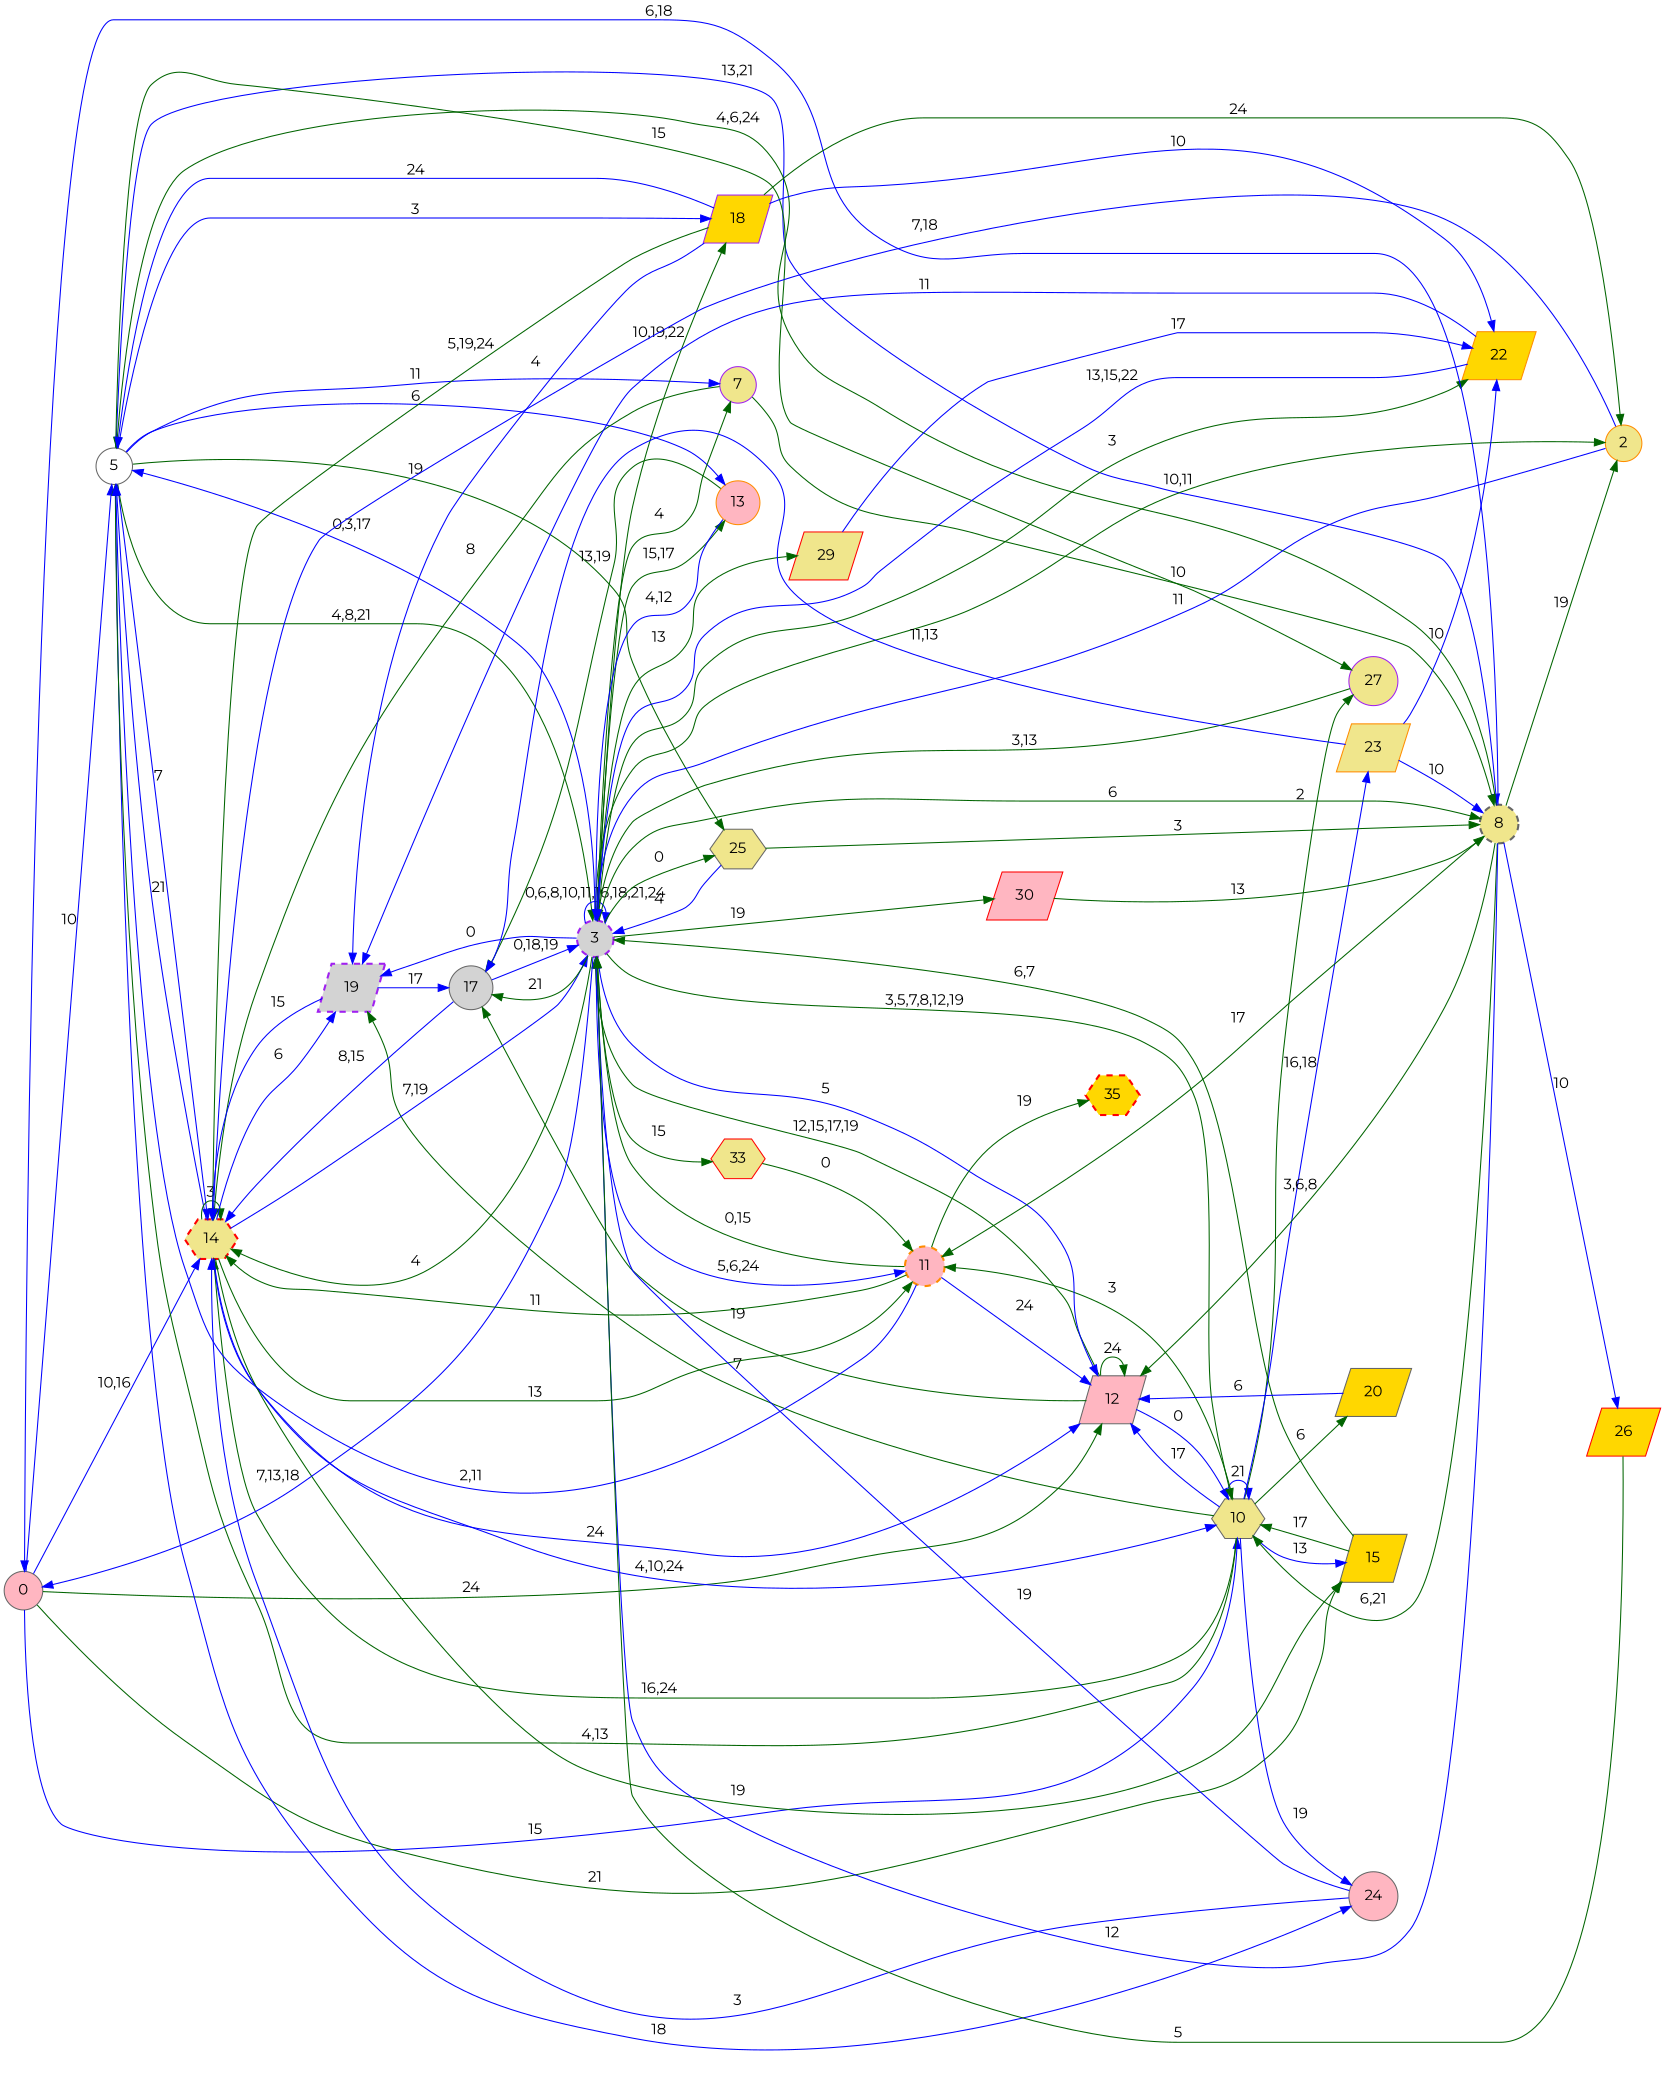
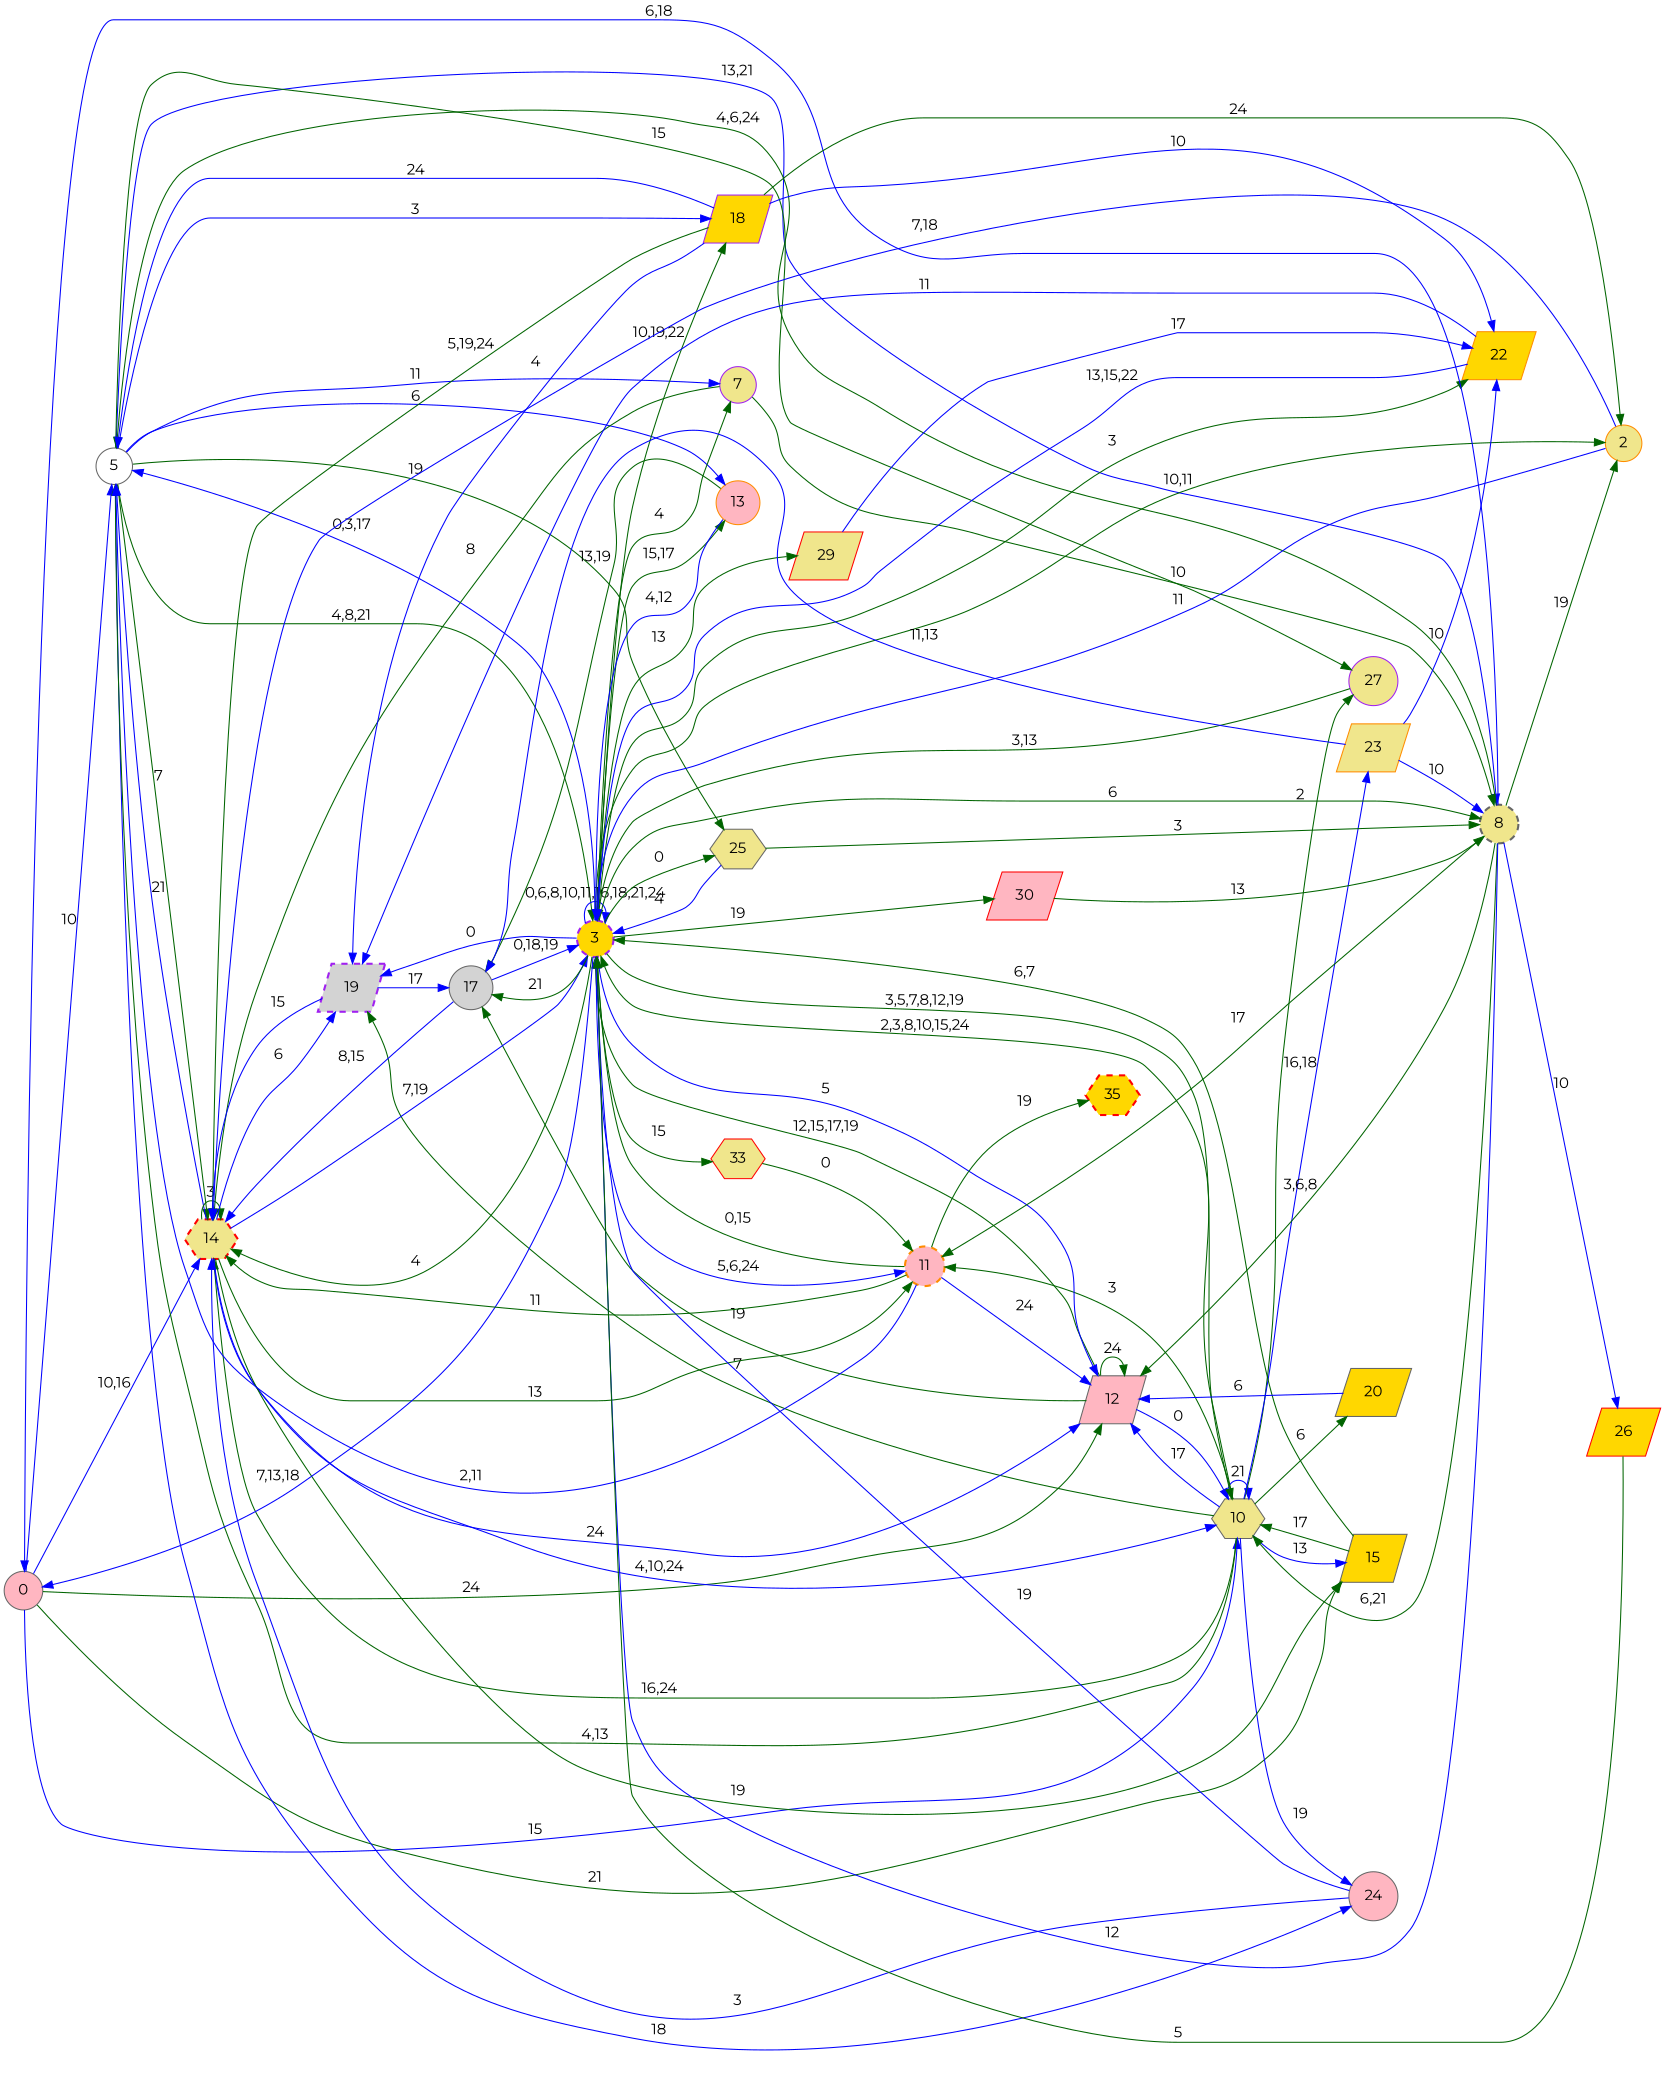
(162, 847) -> (162, 847)
(595, 939) -> (595, 939)
none -> (1092, 1050)
